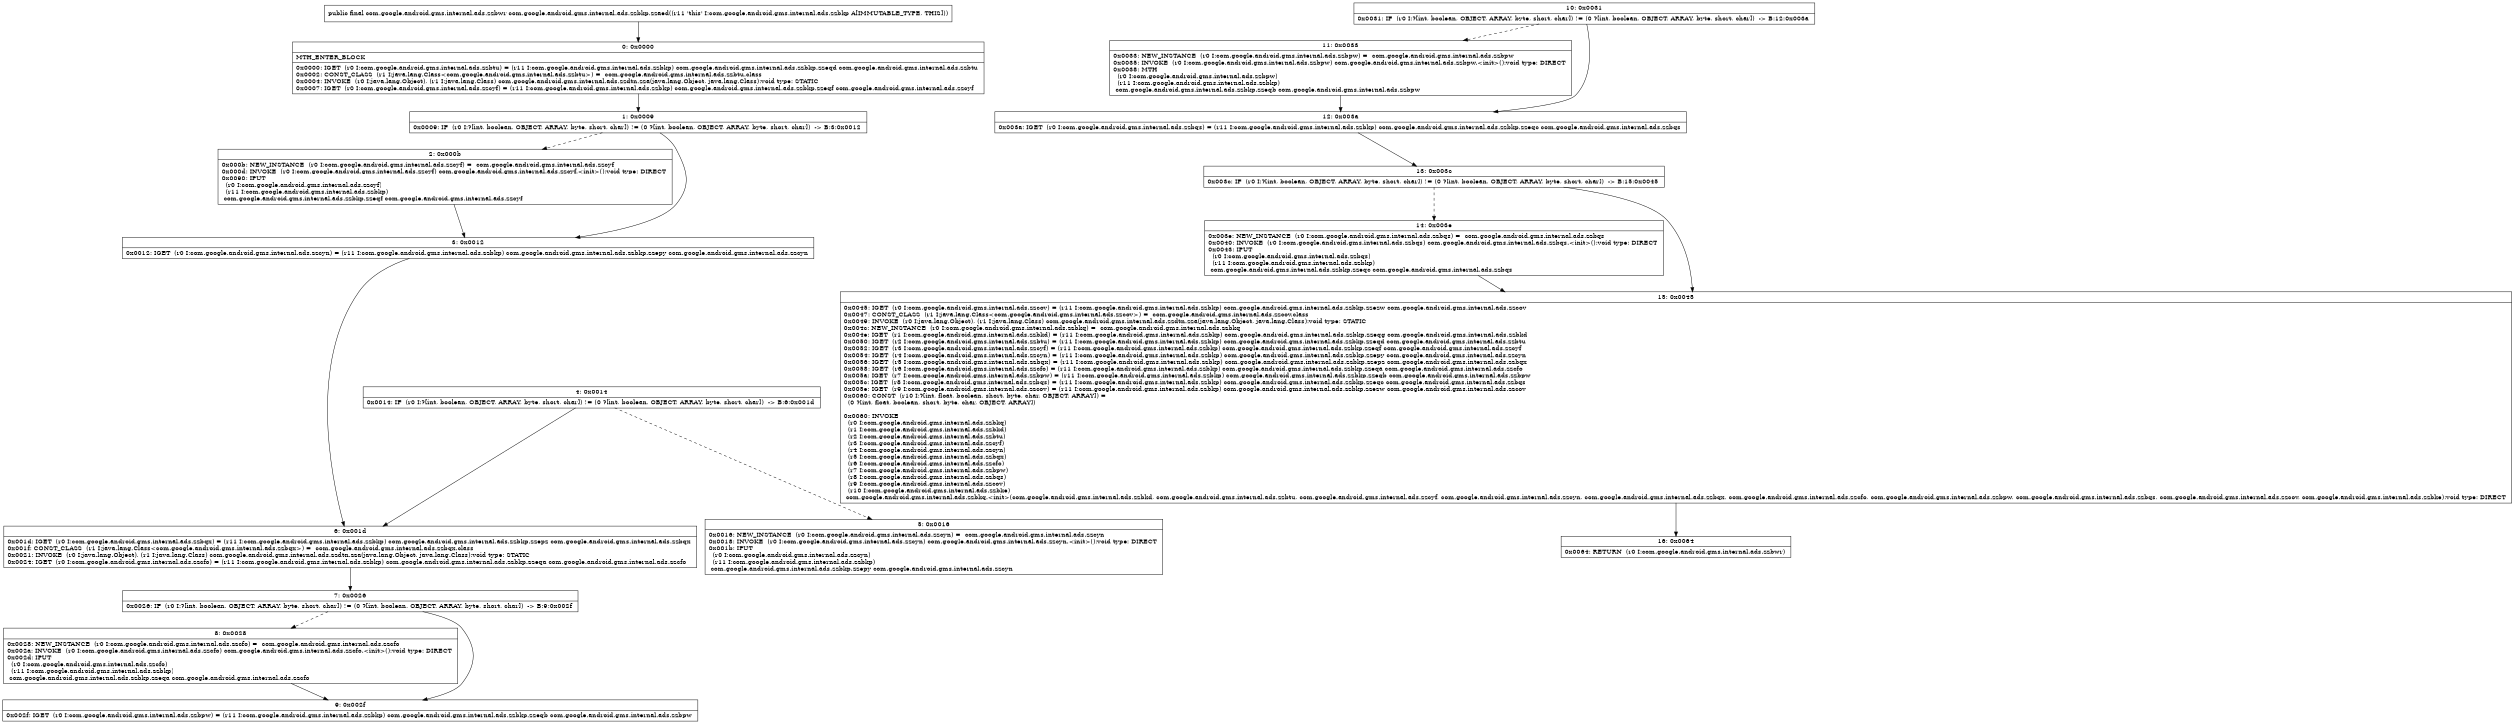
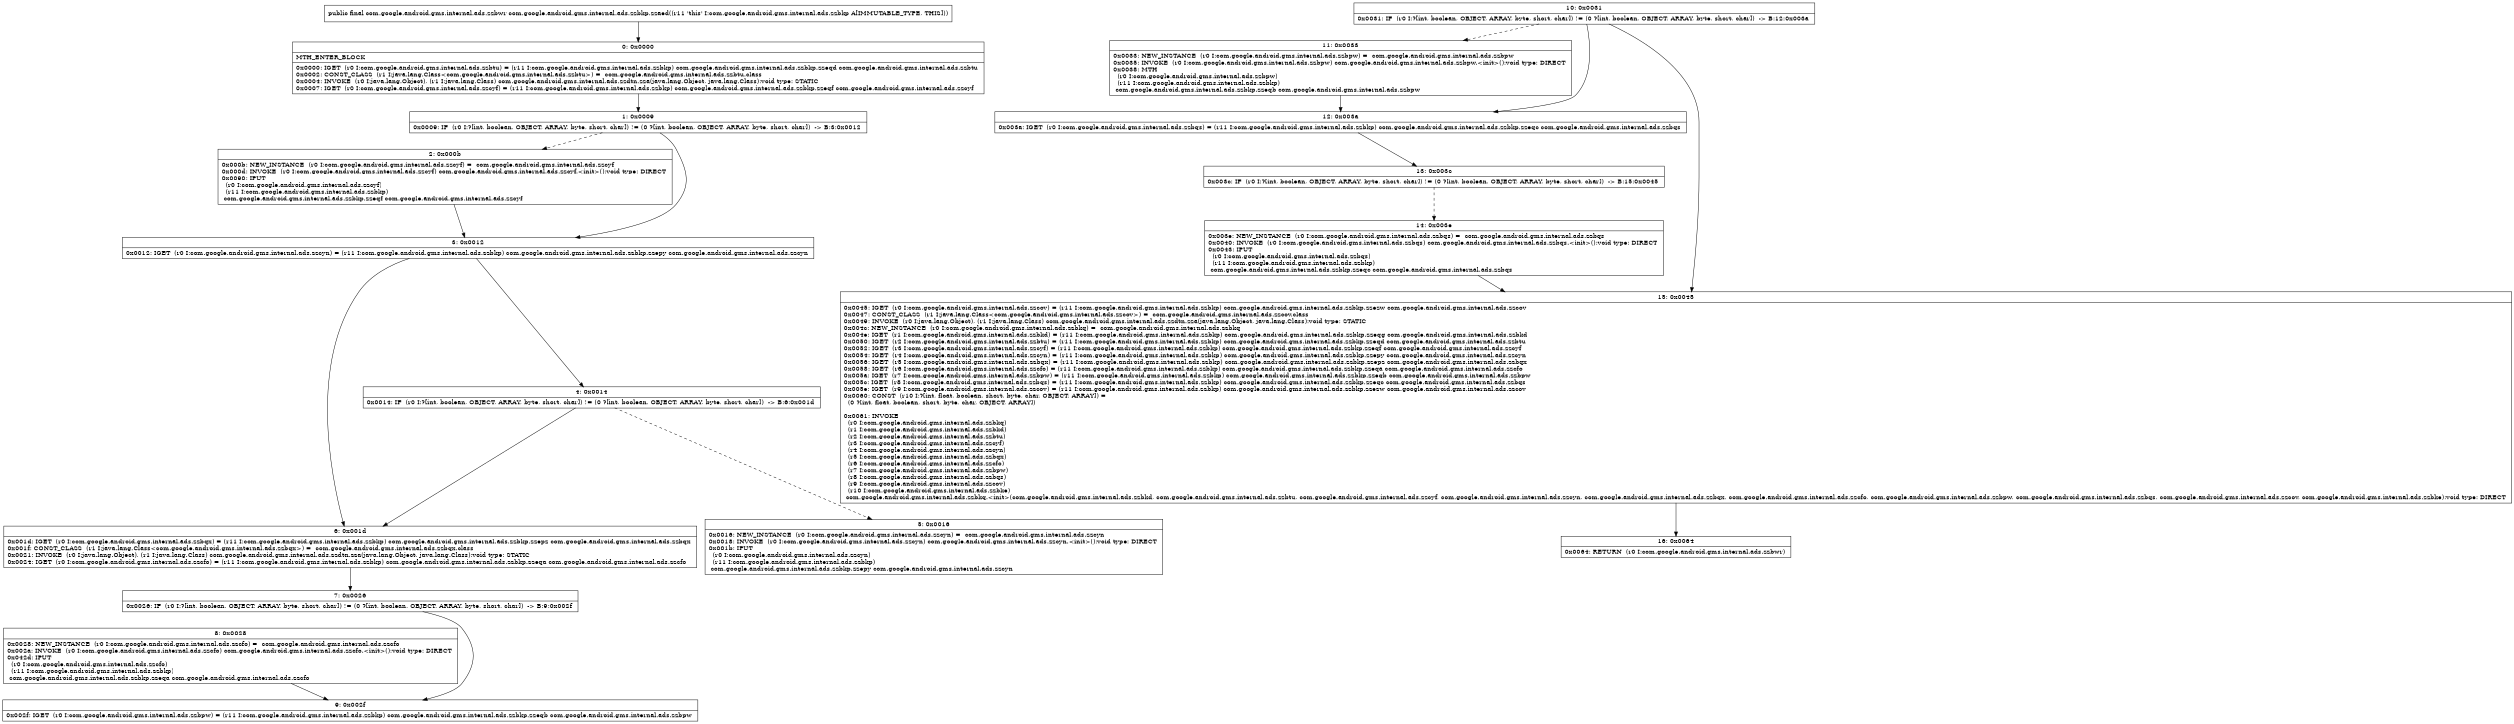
(1652, 209) -> (1699, 135)
none -> (528, 321)
(873, 416) -> (873, 416)
(312, 619) -> none
(31, 658) -> (31, 658)
